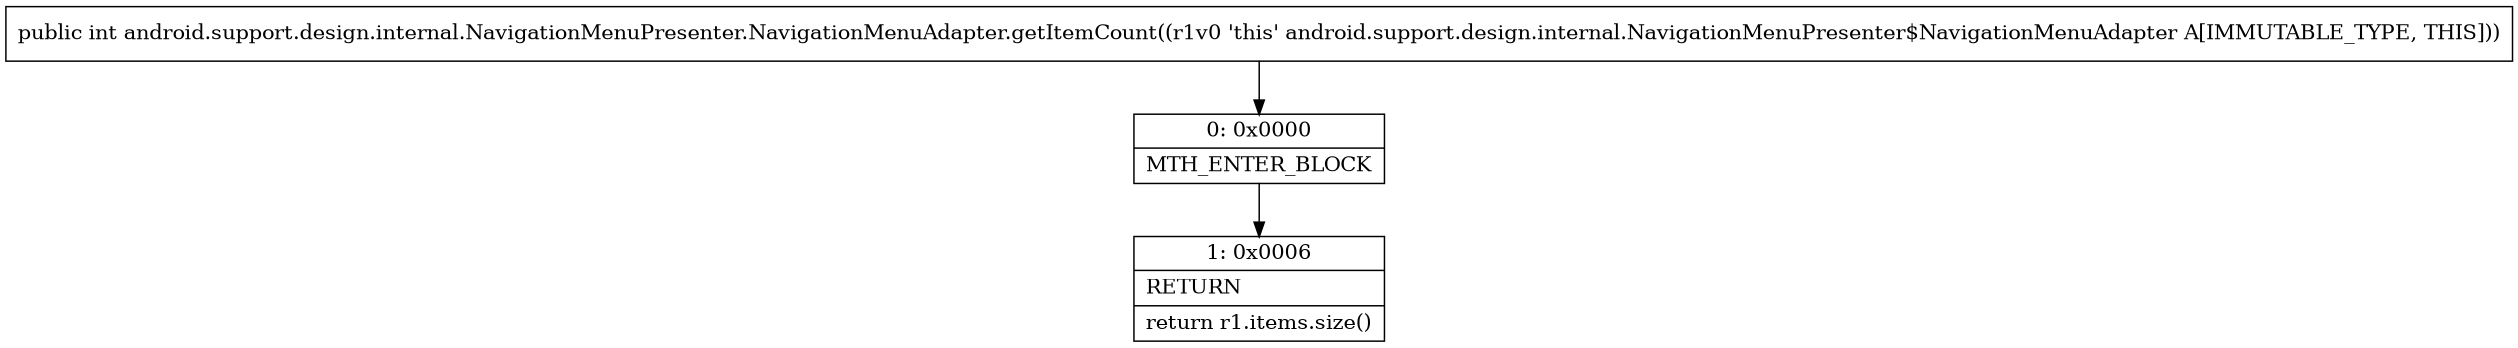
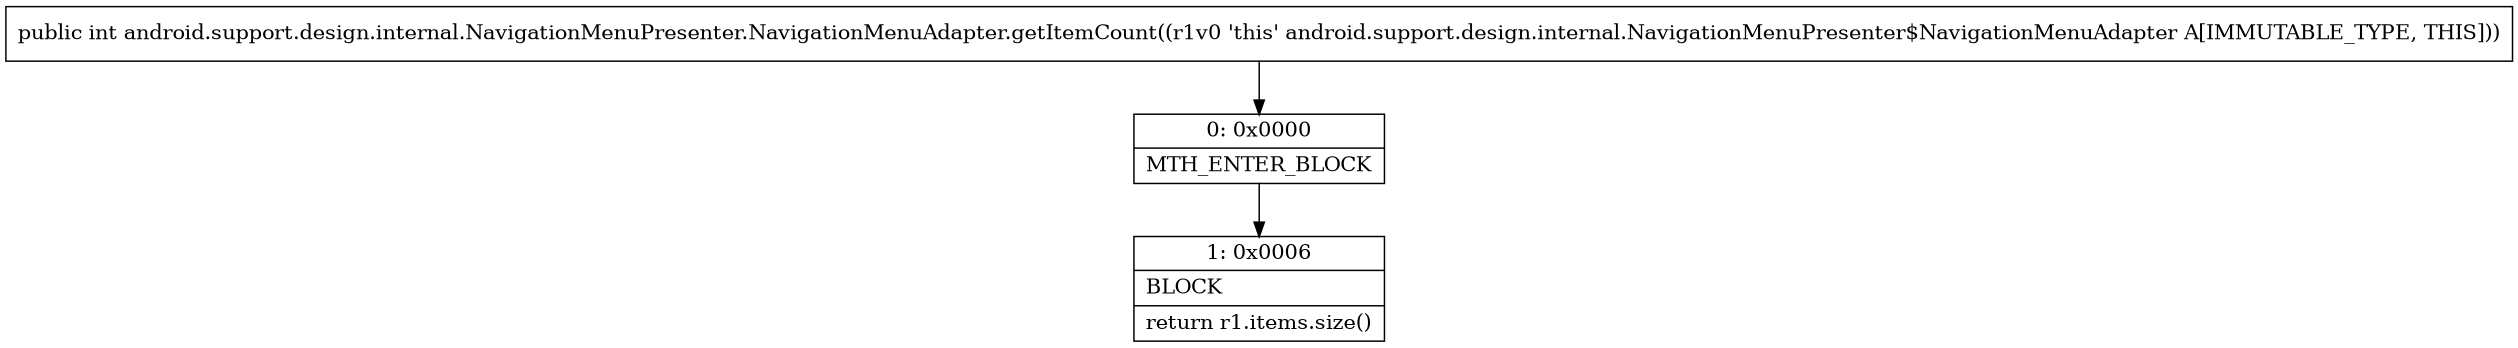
(1194, 287) -> (1184, 287)
